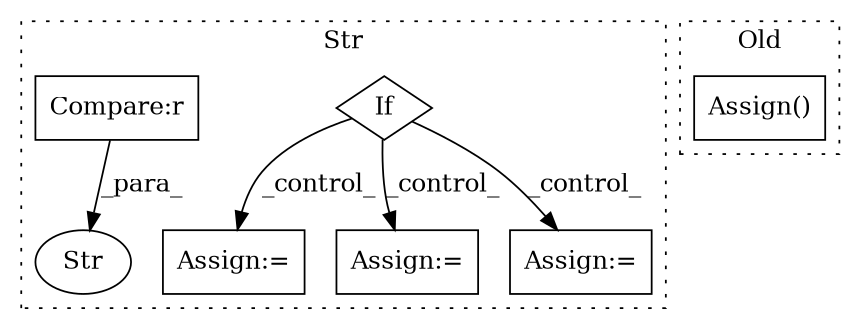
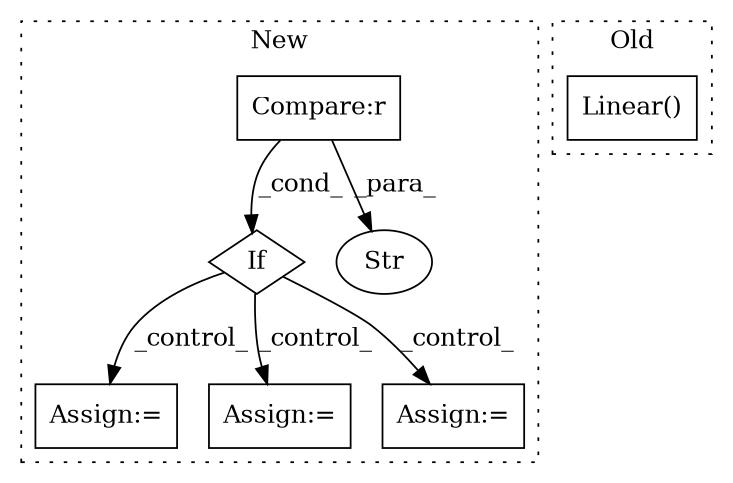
(344, 42) -> (280, 42)
(760, 108) -> (632, 108)
none -> (258, 174)
